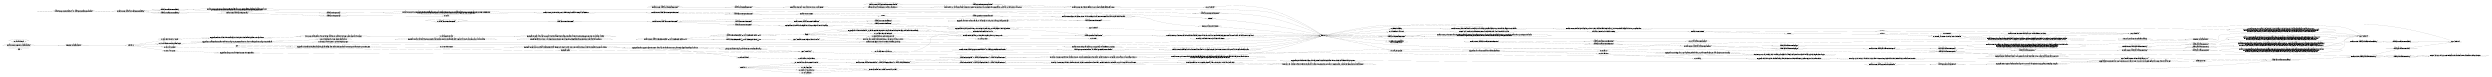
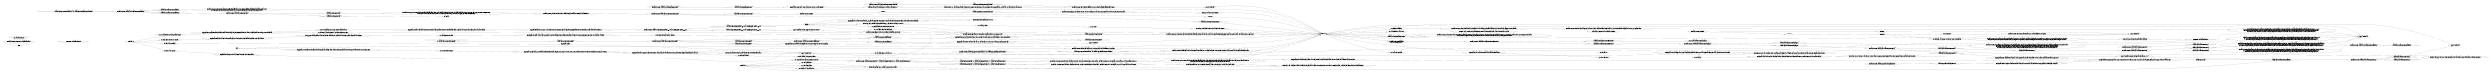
none -> (665, 35)
(807, 59) -> (807, 57)
